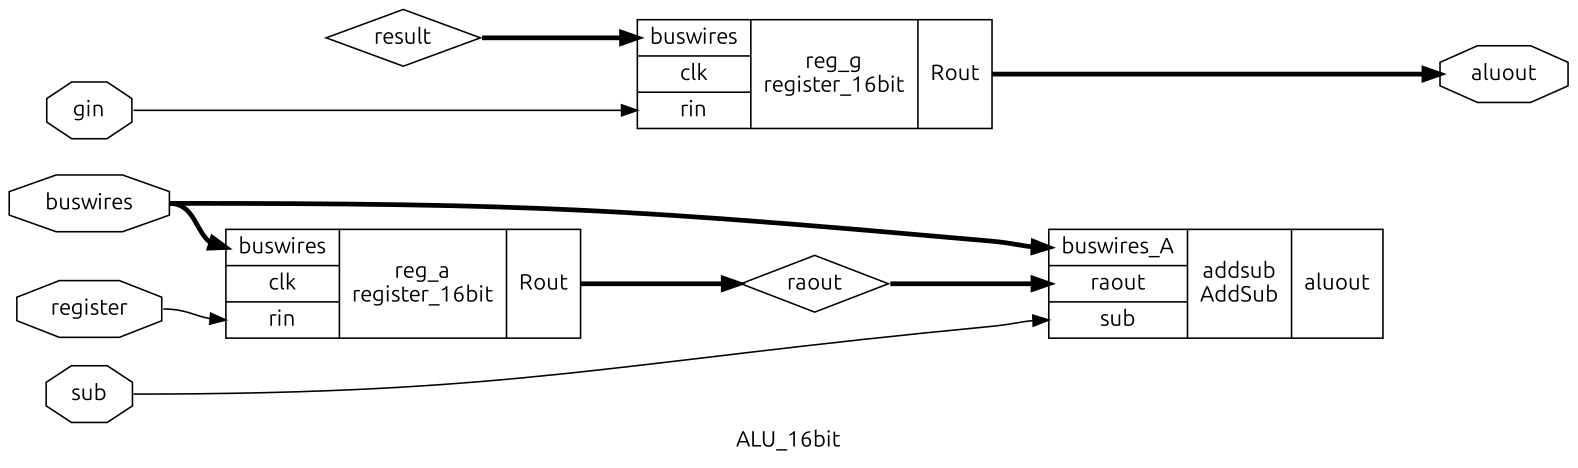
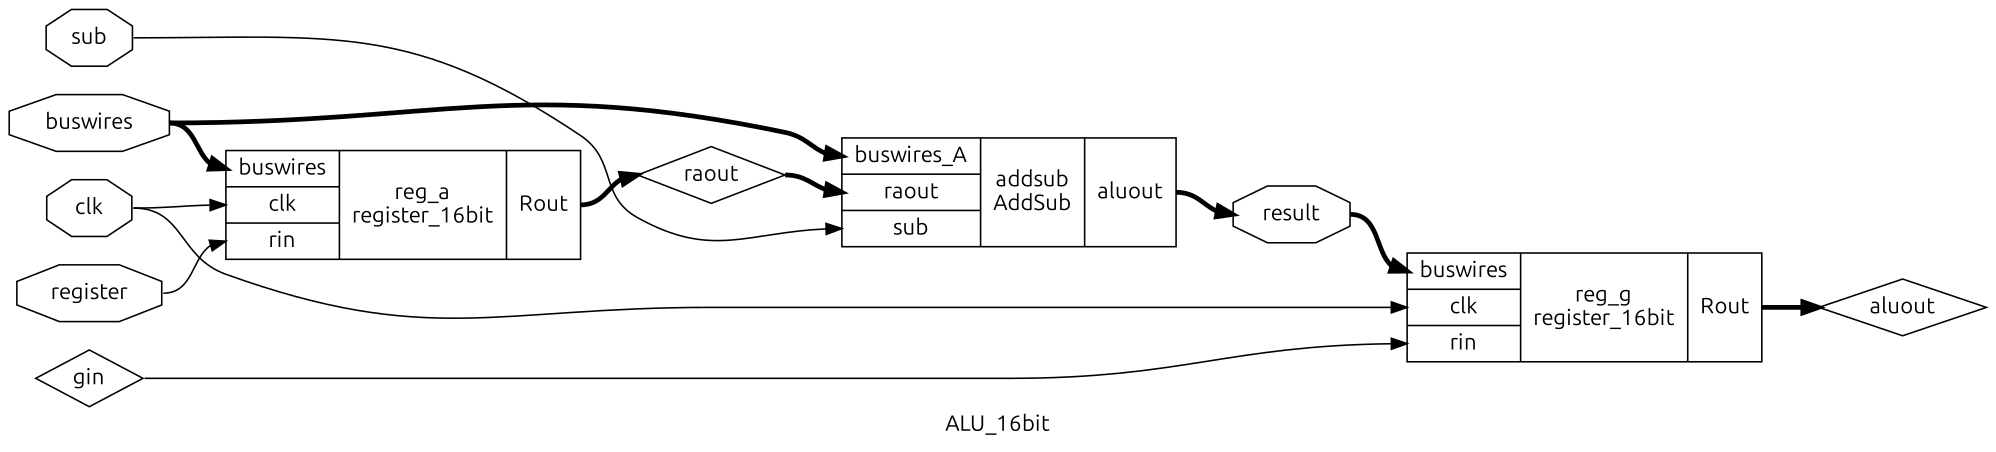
(403, 38) -> (1292, 214)
(1504, 74) -> (1903, 307)
(89, 110) -> (89, 378)
none -> (1198, 199)
none -> (89, 208)
